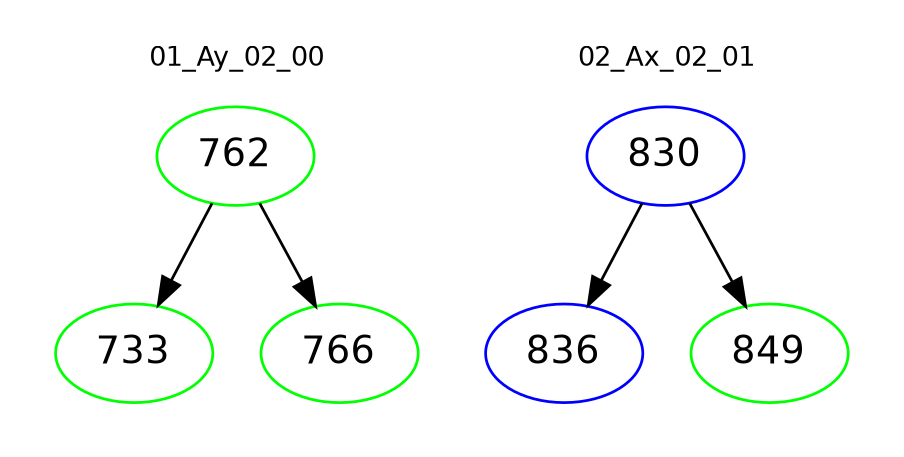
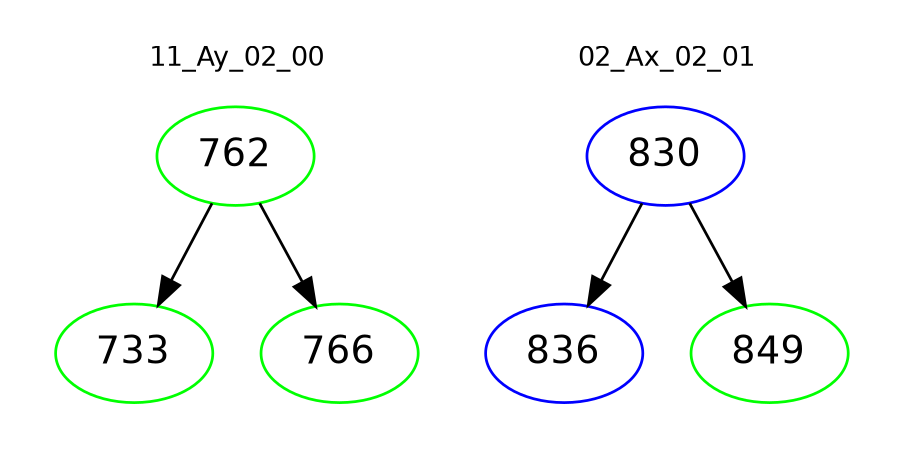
(237, 59) -> (237, 59)
